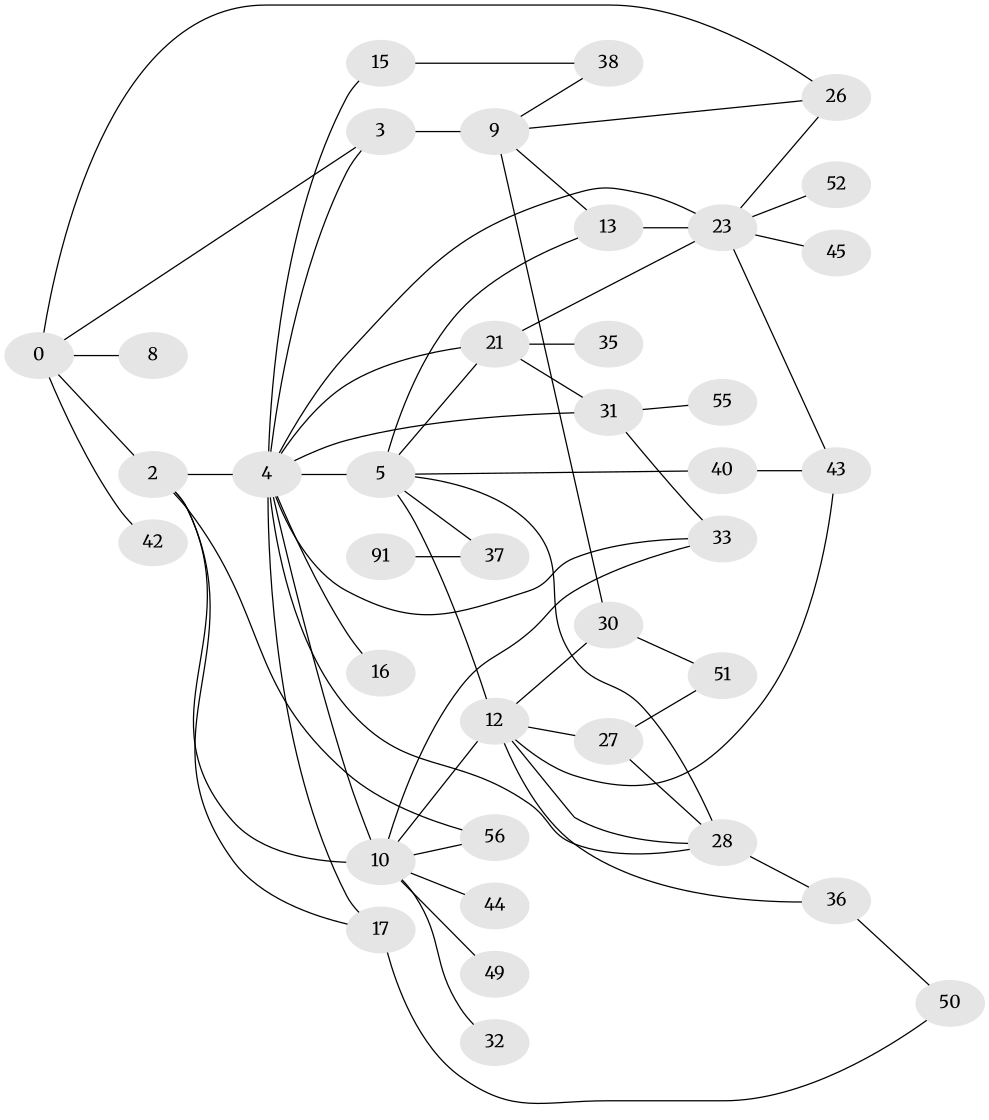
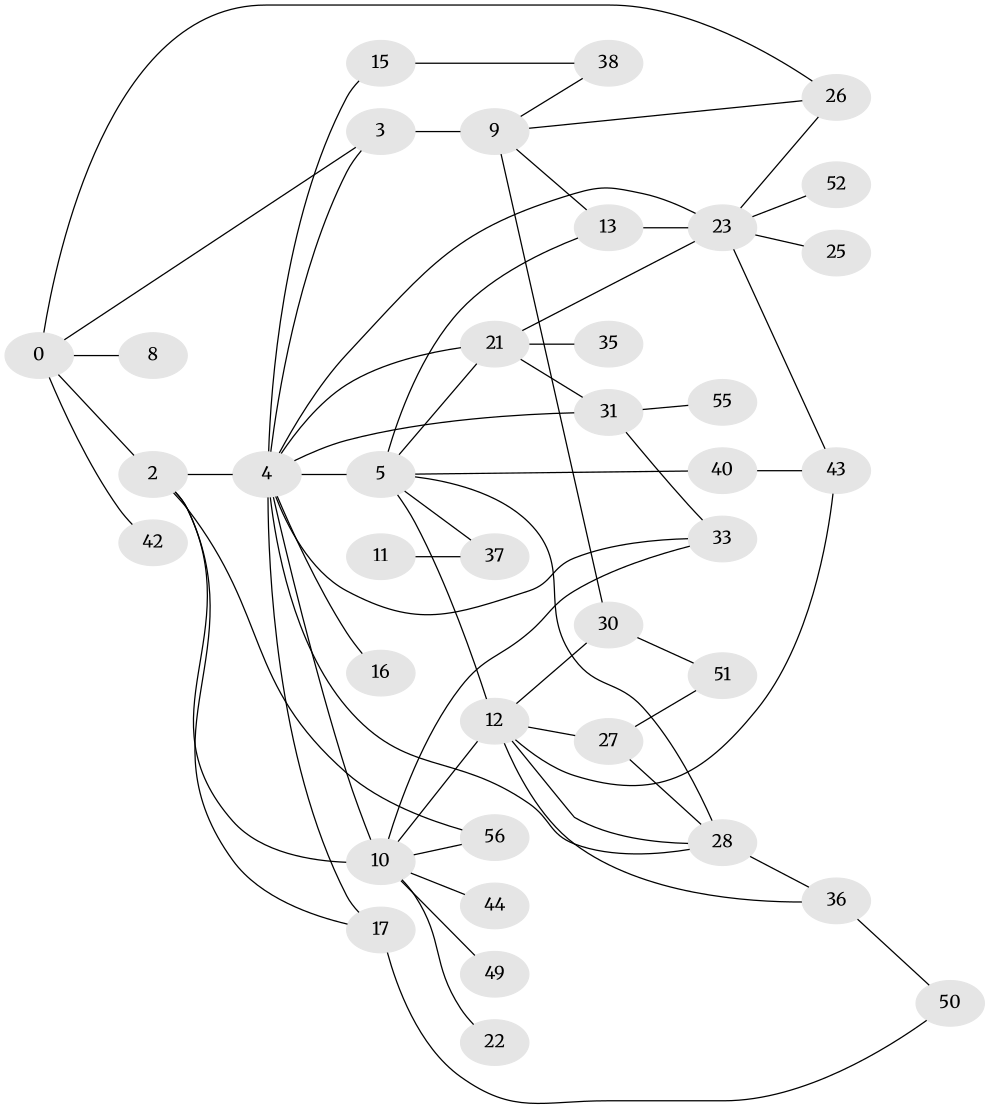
(836, 253) -> (836, 253)
(381, 557) -> (381, 557)
(495, 1043) -> (495, 1043)
